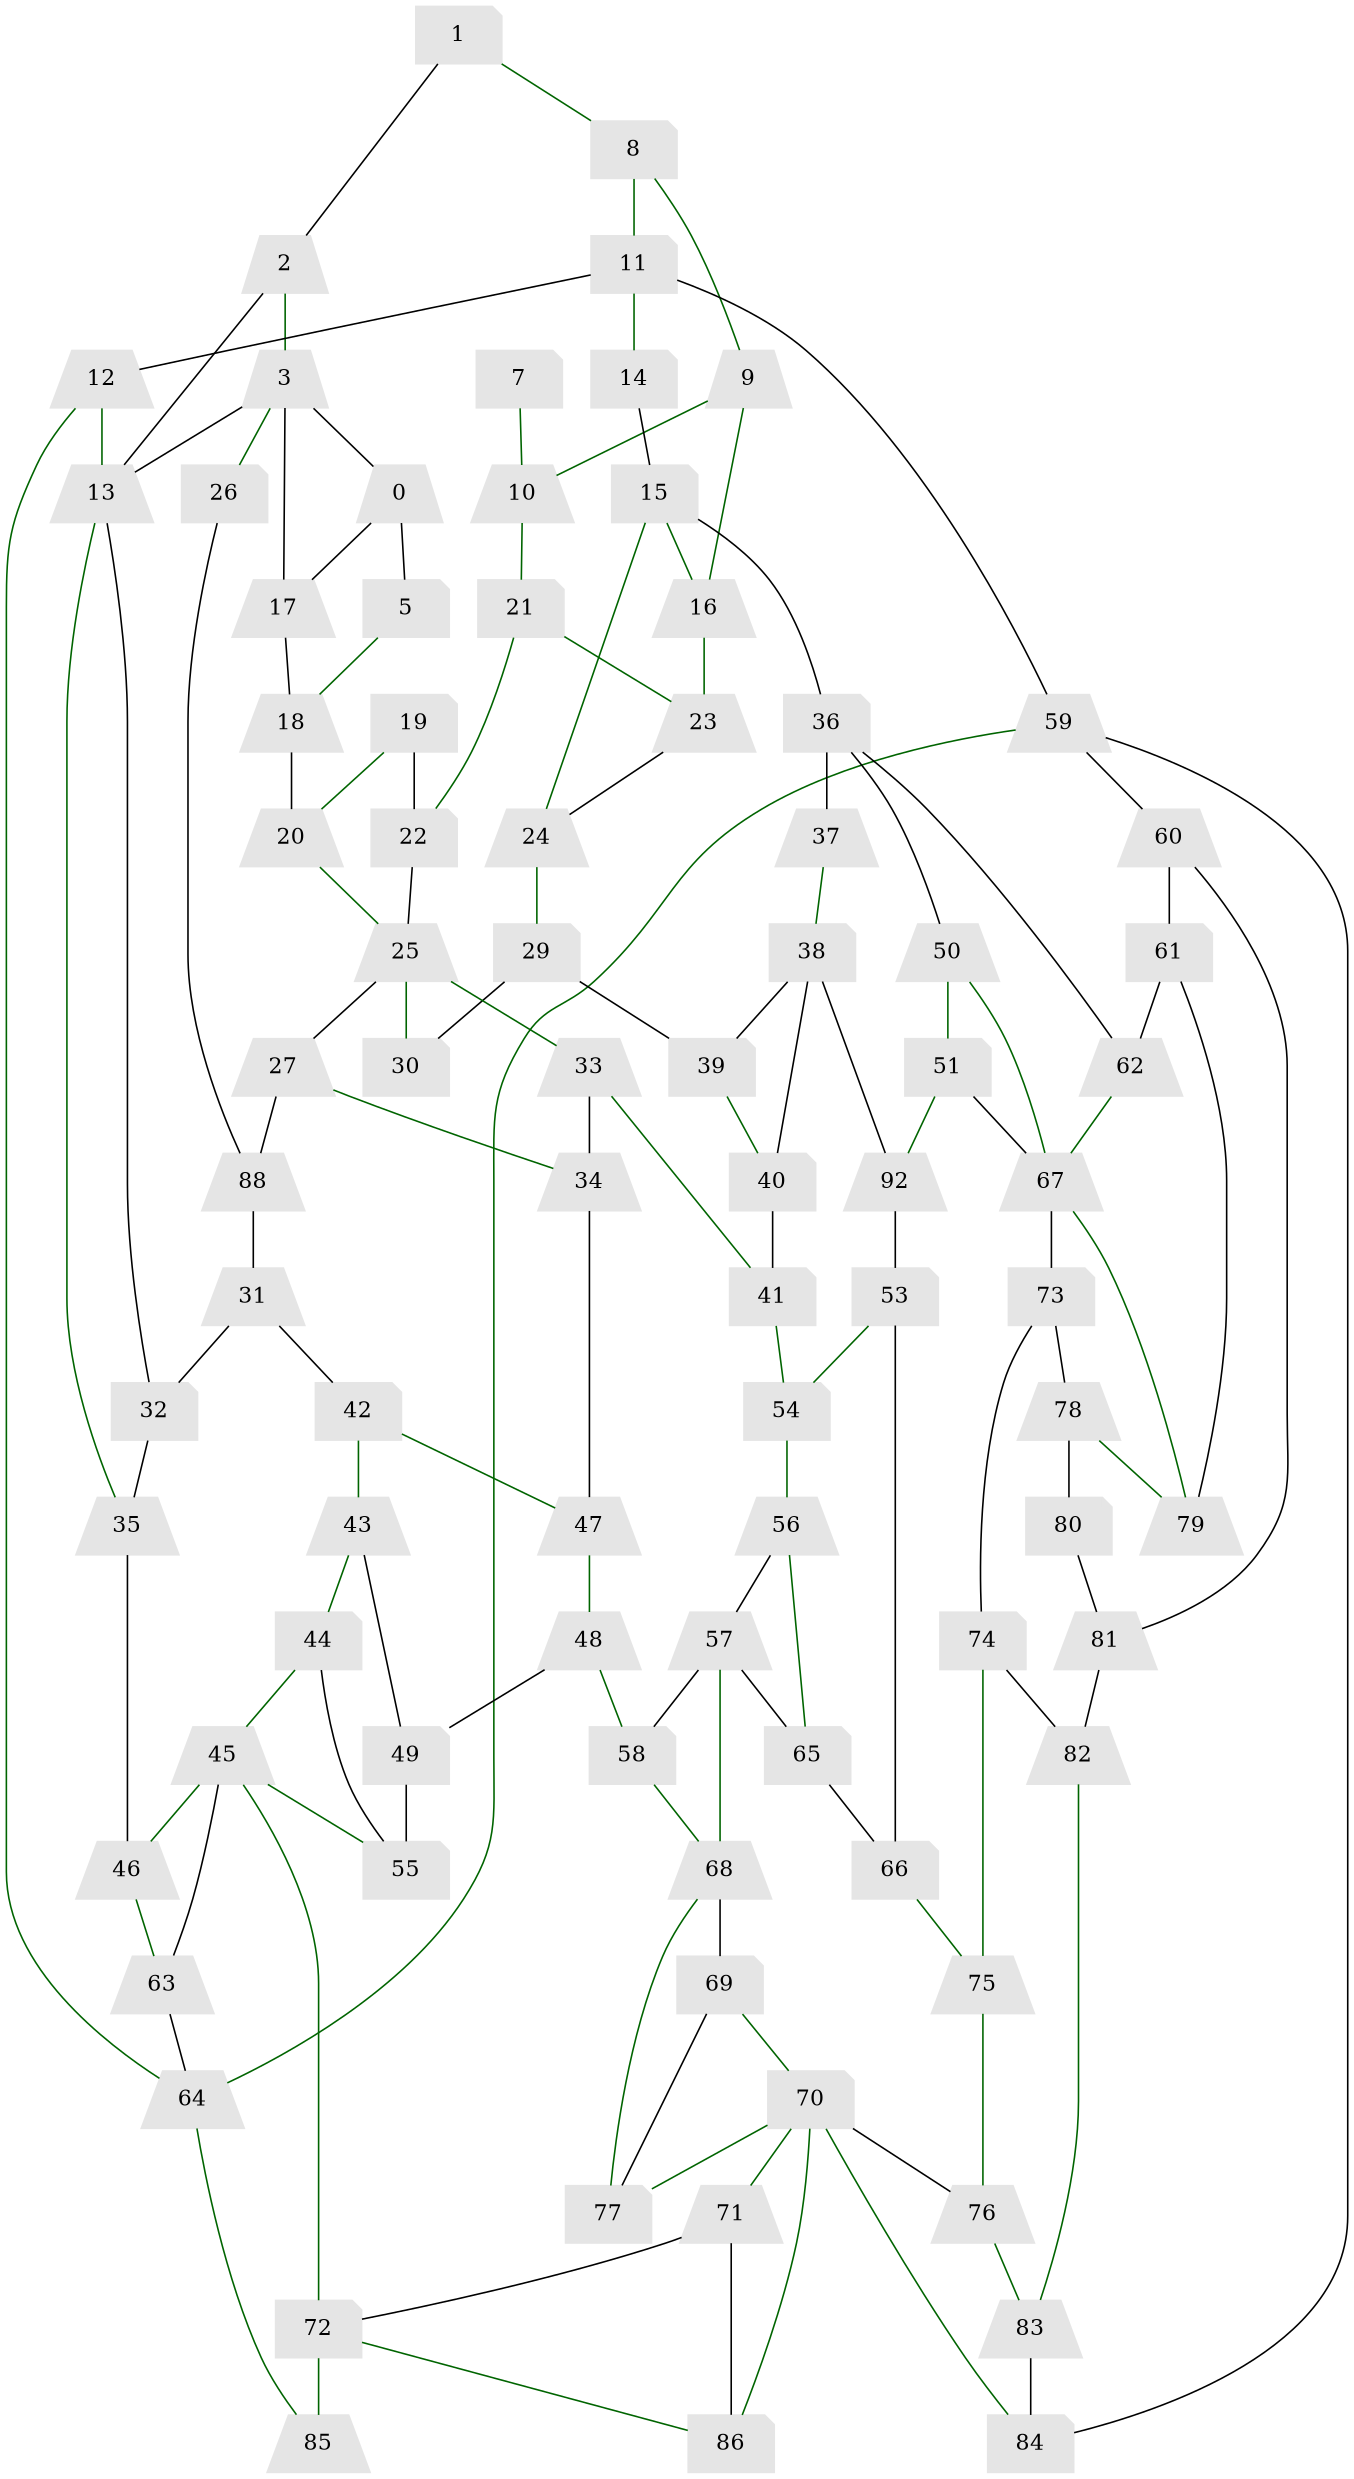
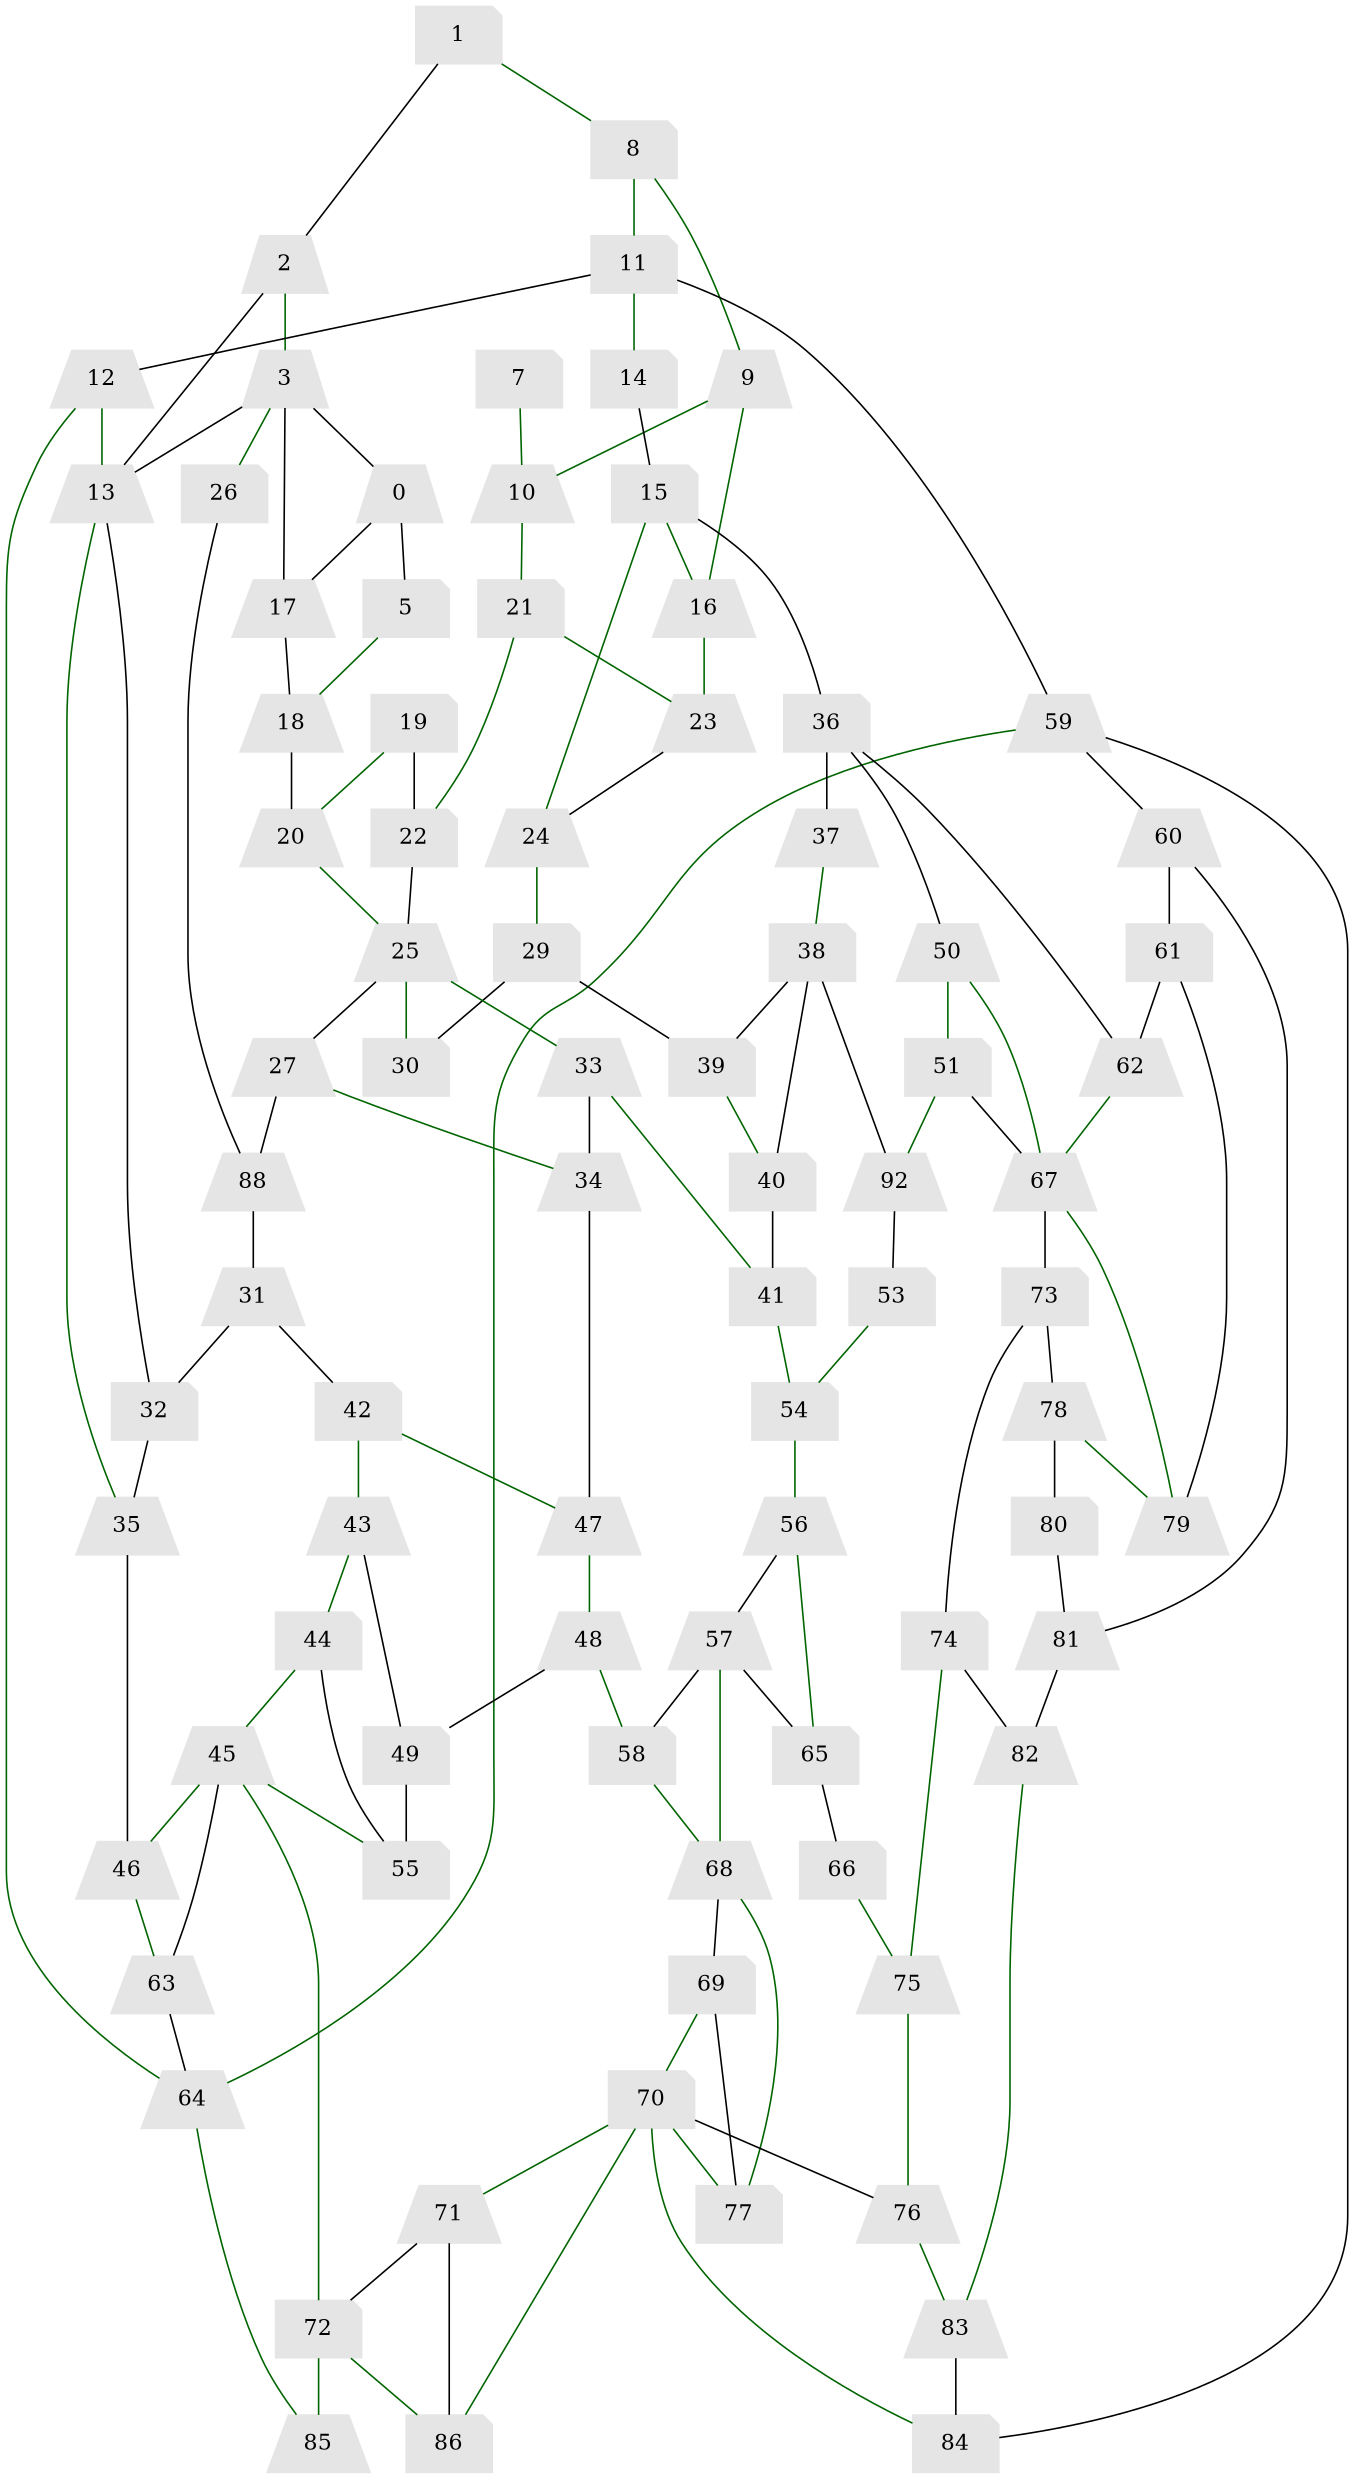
(895, 1583) -> none
